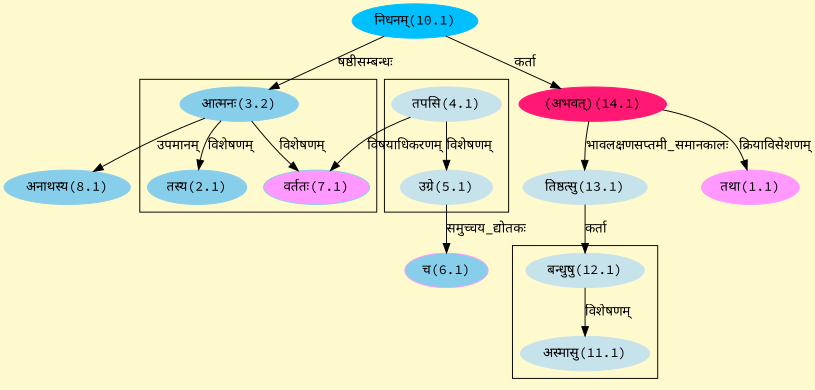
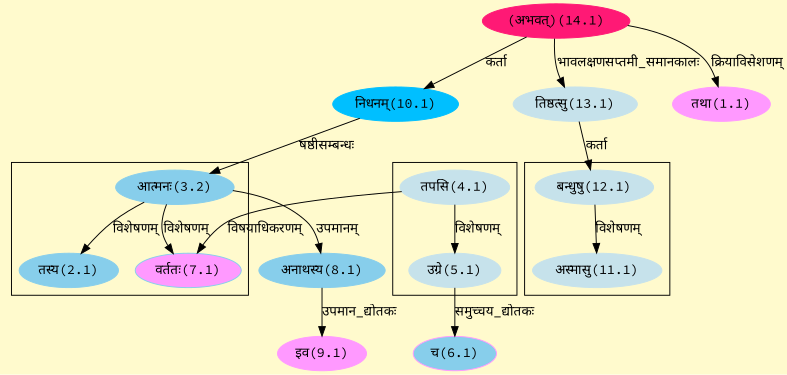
(499, 60) -> (480, 61)
none -> (322, 354)
